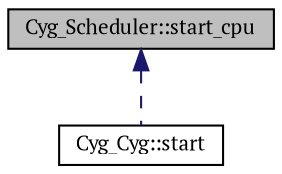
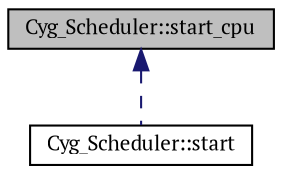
(141, 145) -> (141, 145)
